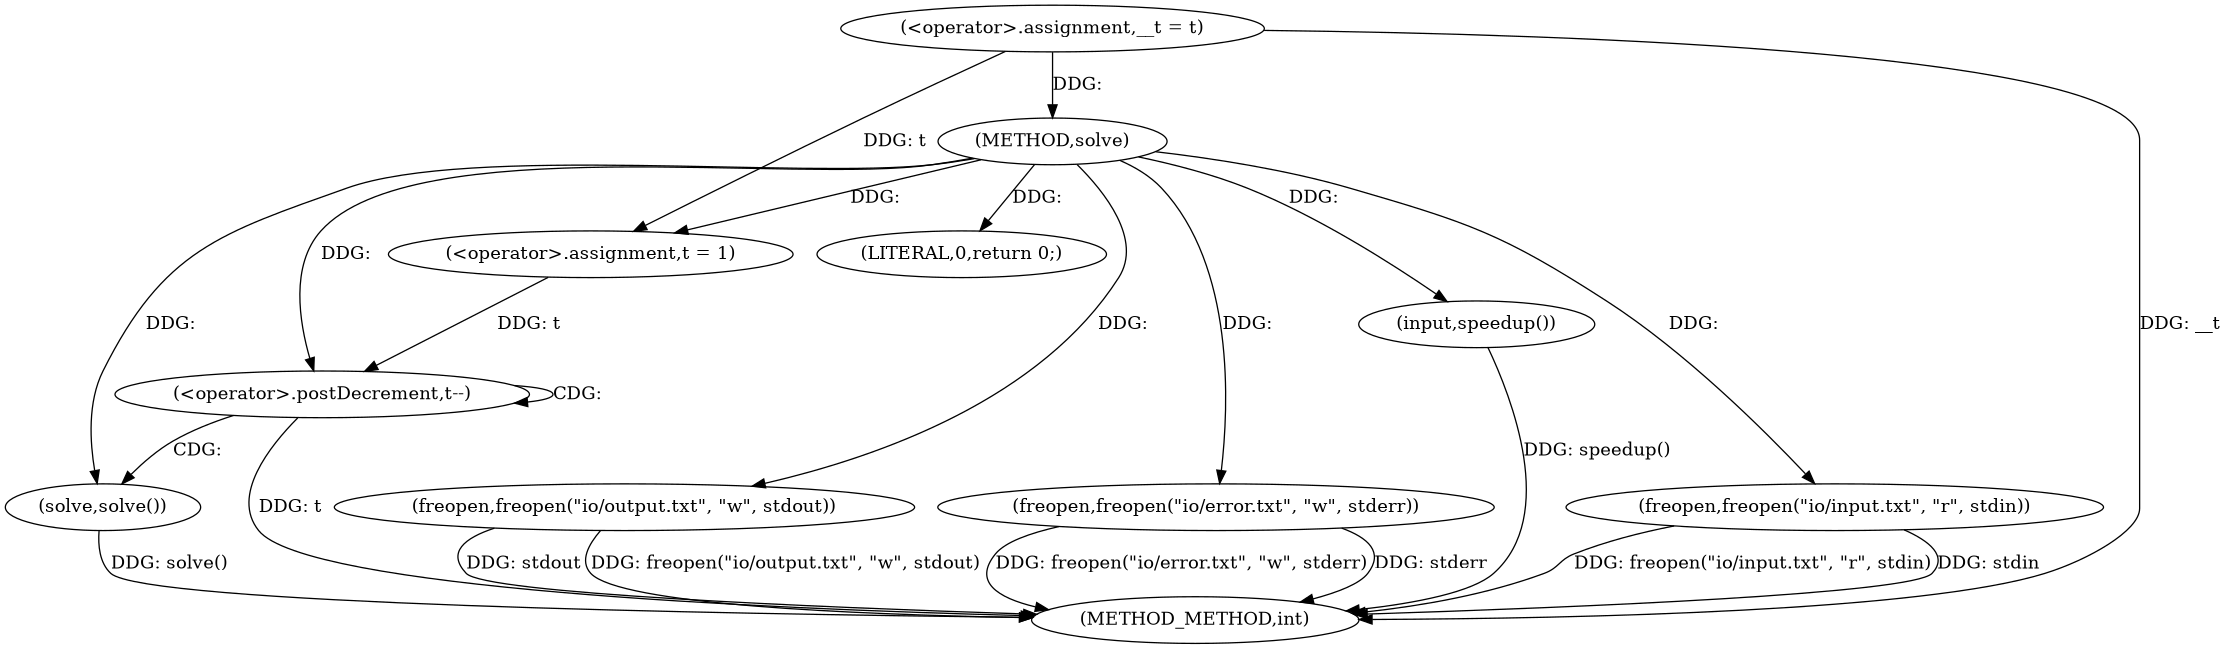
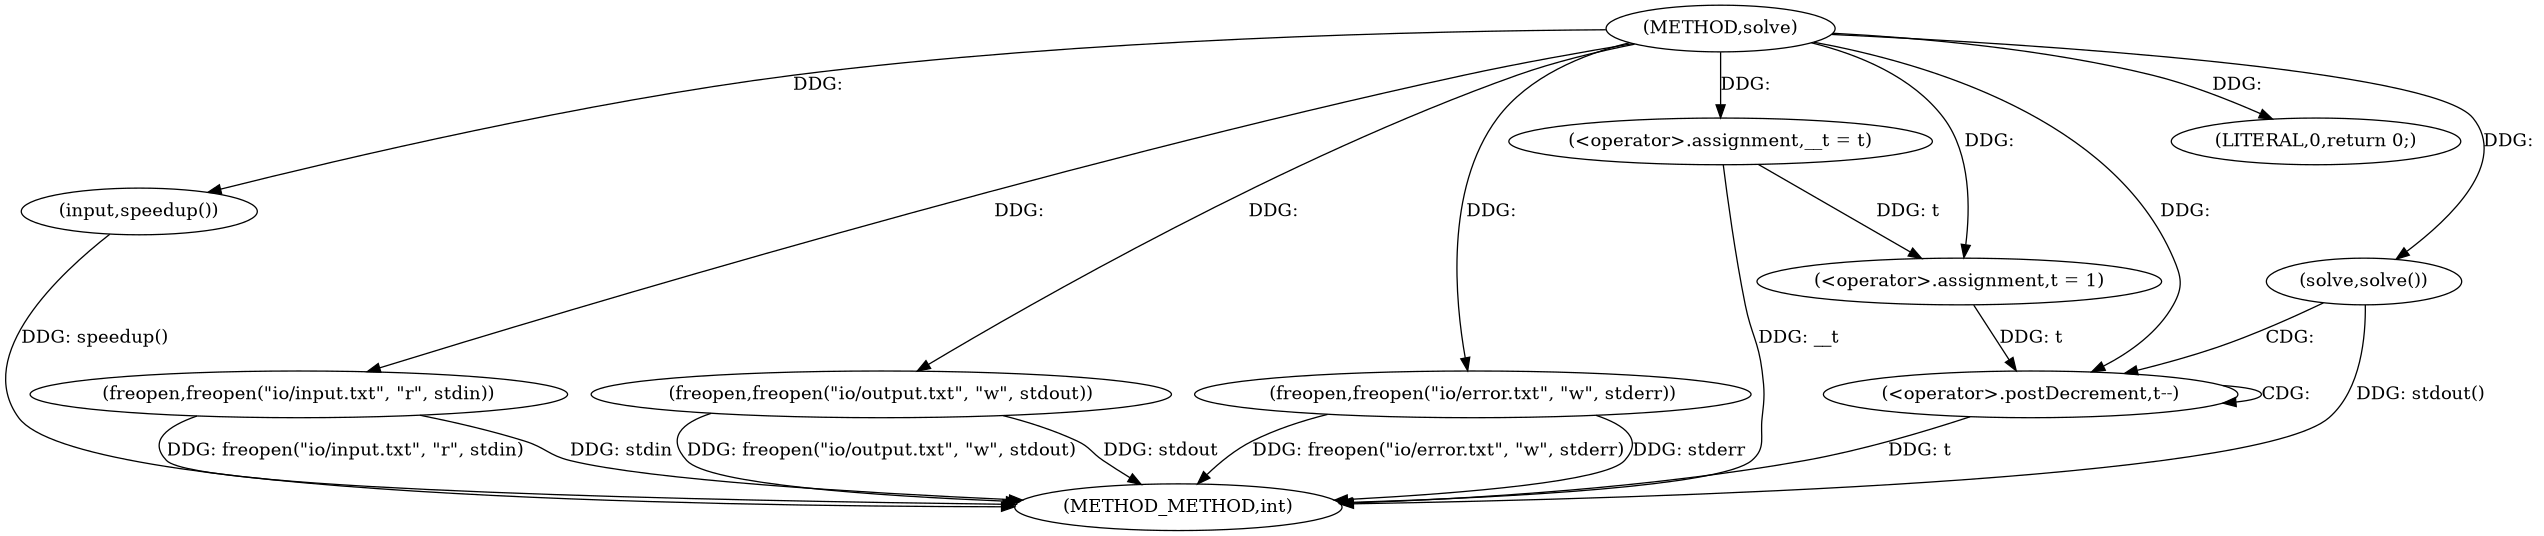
(1053, 78) -> (1721, 78)
(178, 438) -> (2232, 342)
(170, 564) -> (2421, 394)
